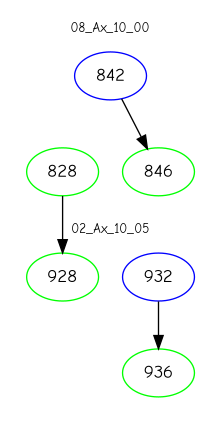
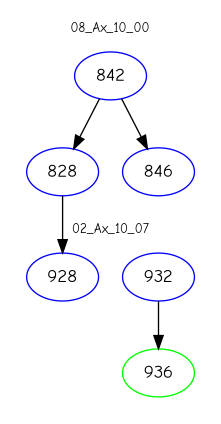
none -> (90, 118)
(63, 172) -> (63, 172)
(159, 172) -> (159, 172)
(111, 230) -> (111, 230)
(63, 277) -> (63, 277)
